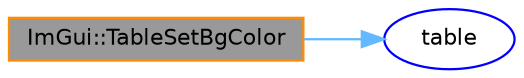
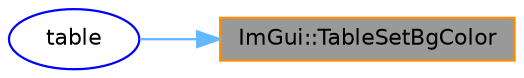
(332, 39) -> (168, 39)
